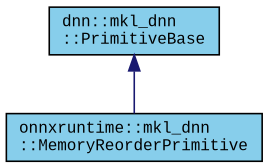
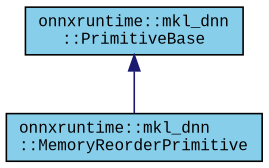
(134, 31) -> (134, 31)
